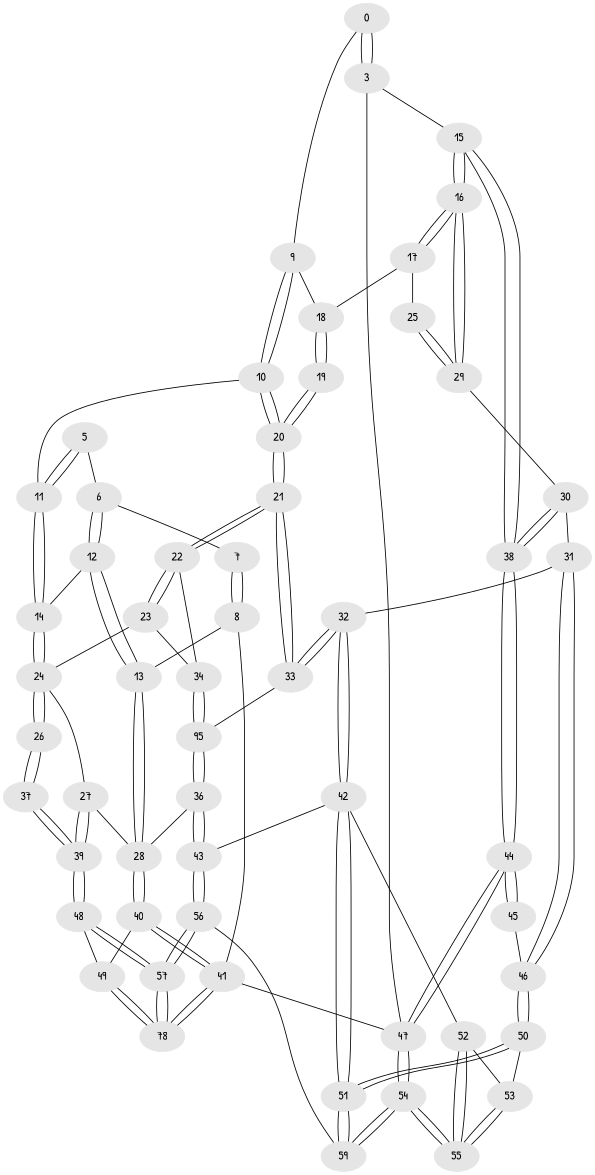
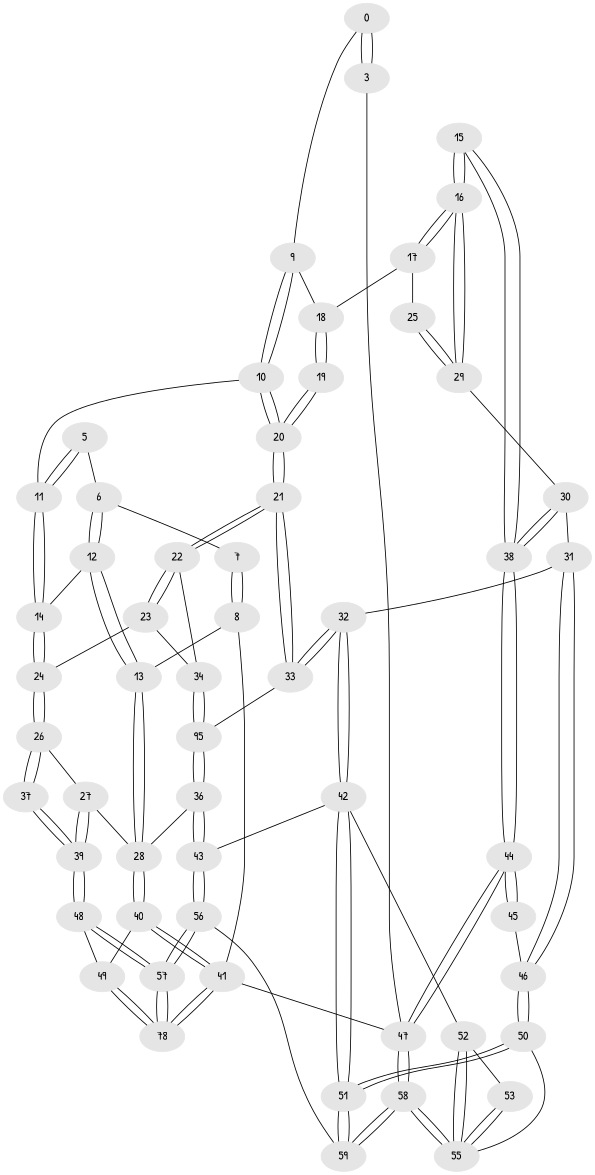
(413, 108) -> none
(73, 734) -> (62, 767)
(517, 1066) -> (537, 1116)
(403, 1097) -> (403, 1097)
